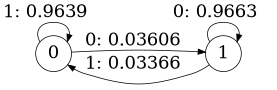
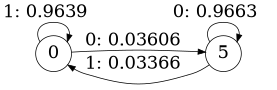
(223, 54) -> (223, 54)
